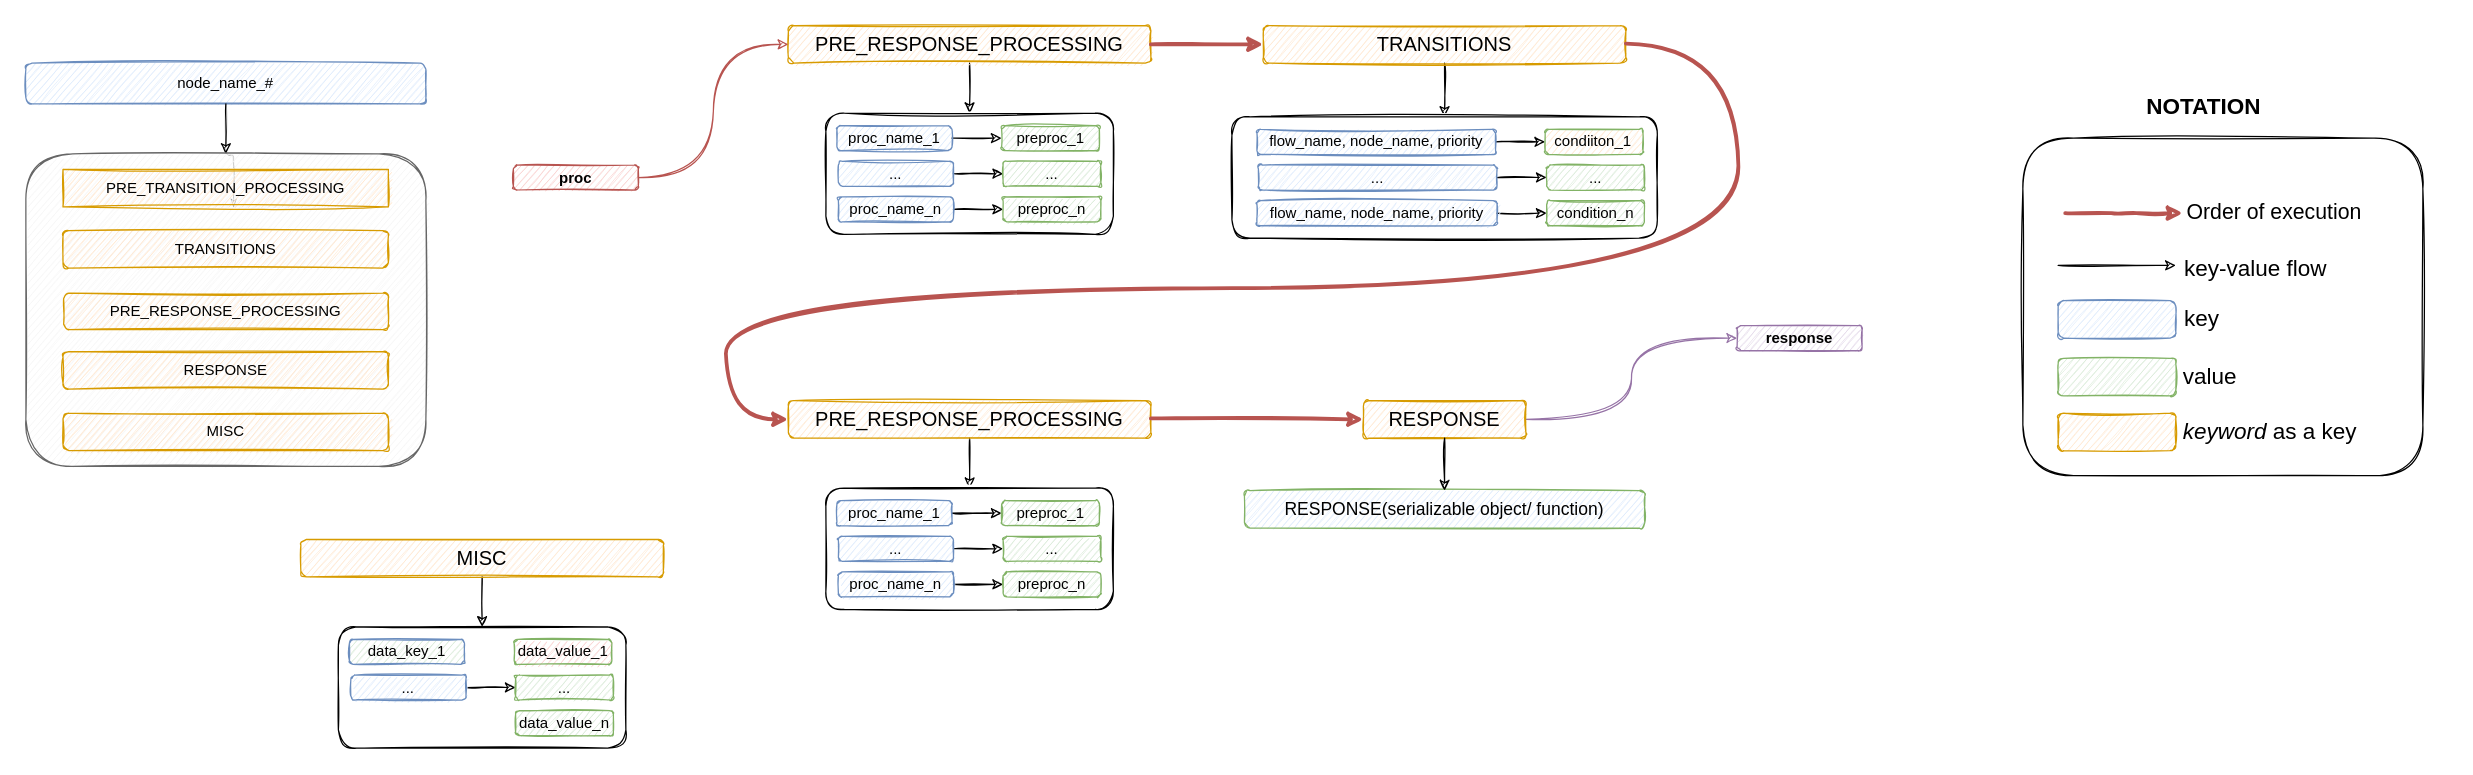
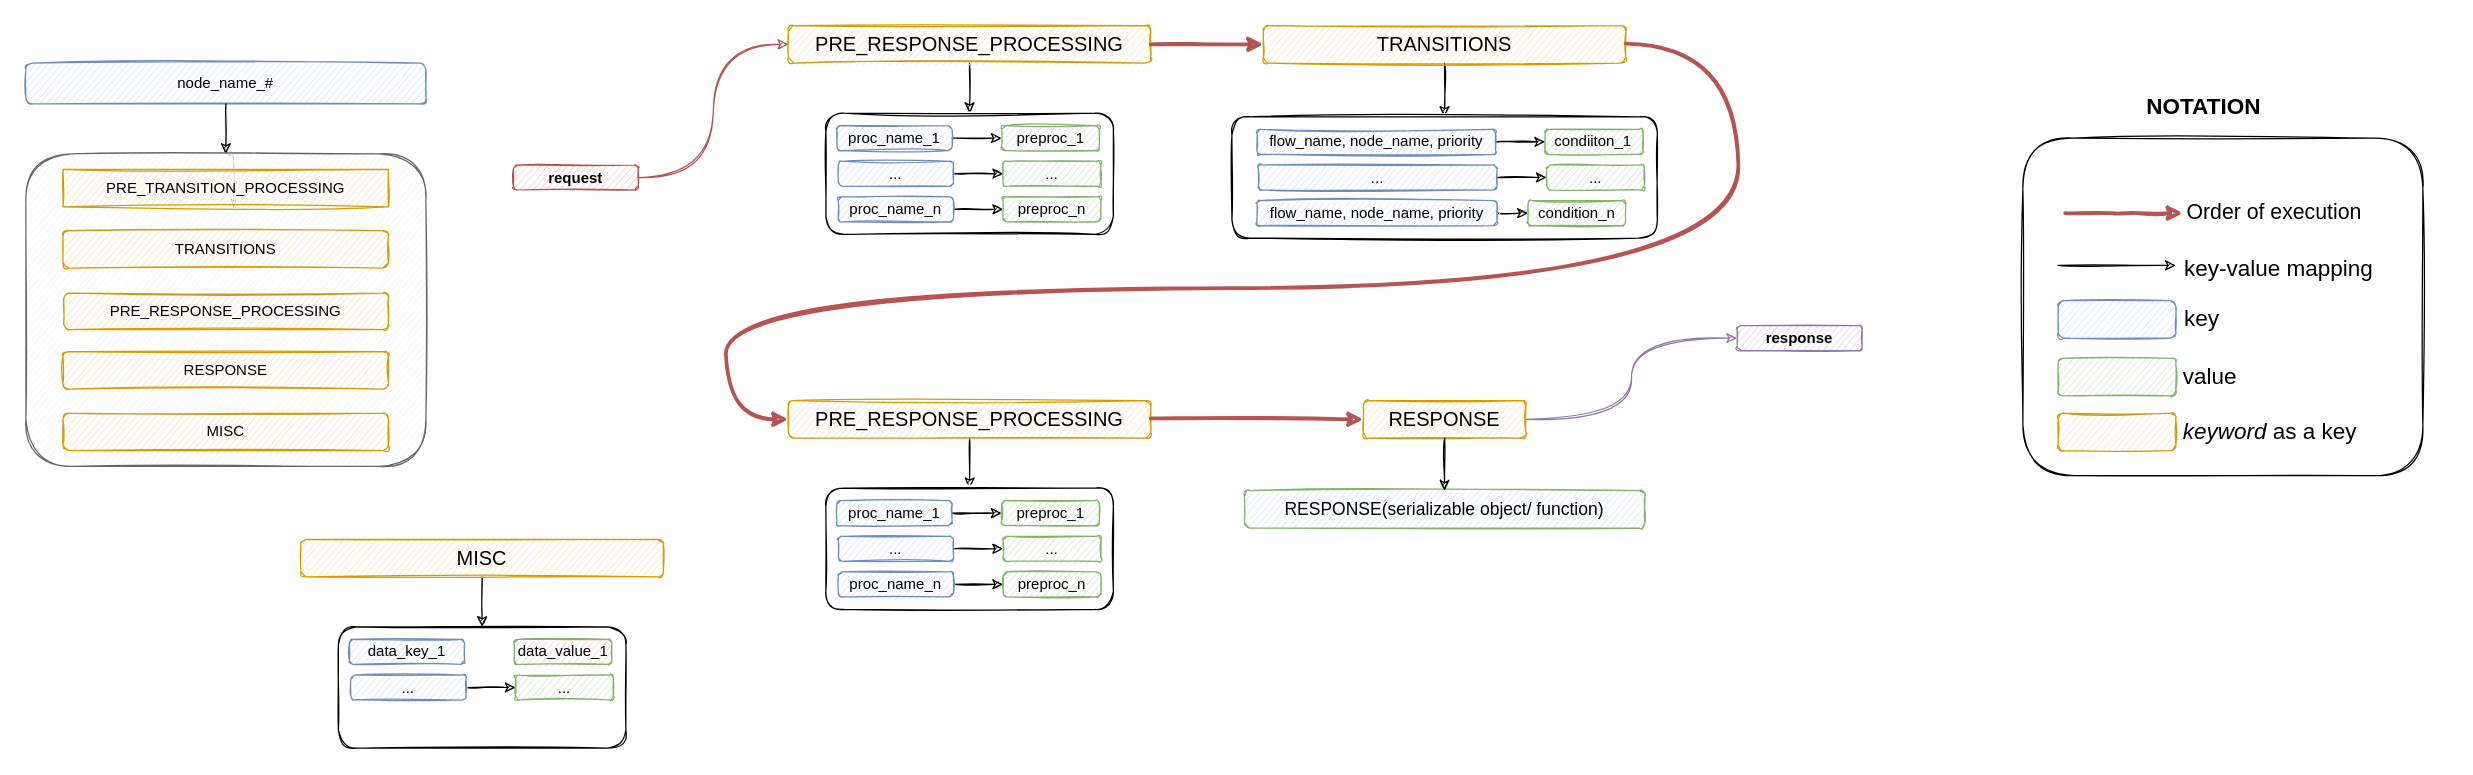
(1594, 142) -> (1594, 142)
(576, 178) -> (576, 178)
(1595, 213) -> (1577, 213)
(2264, 269) -> (2283, 269)
(407, 652) -> (407, 652)
(564, 723) -> none
